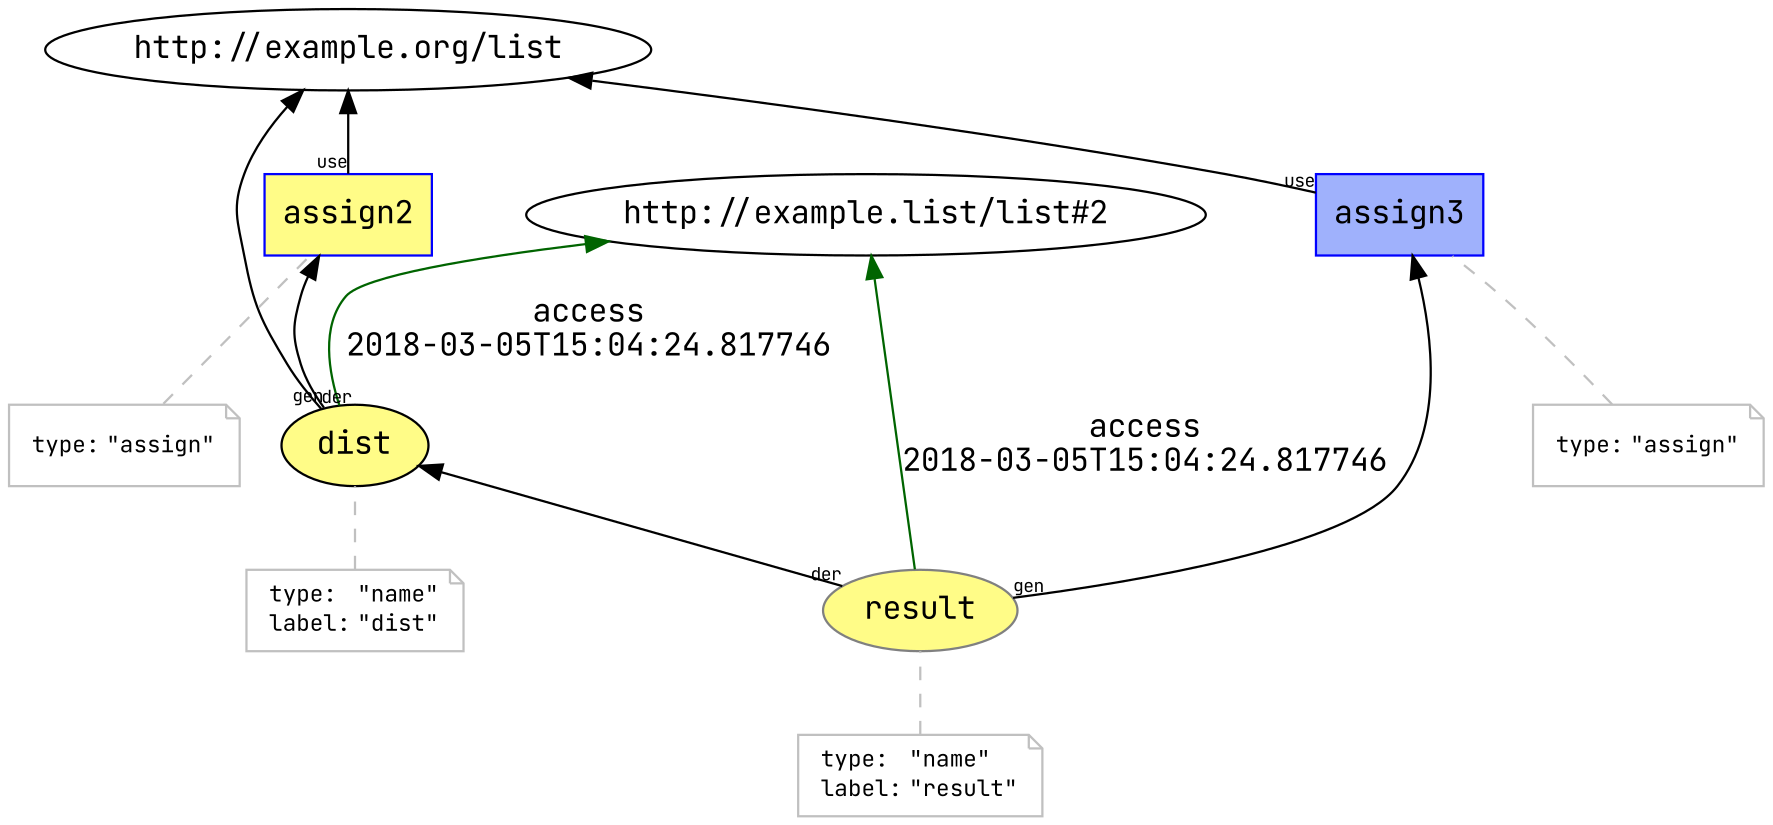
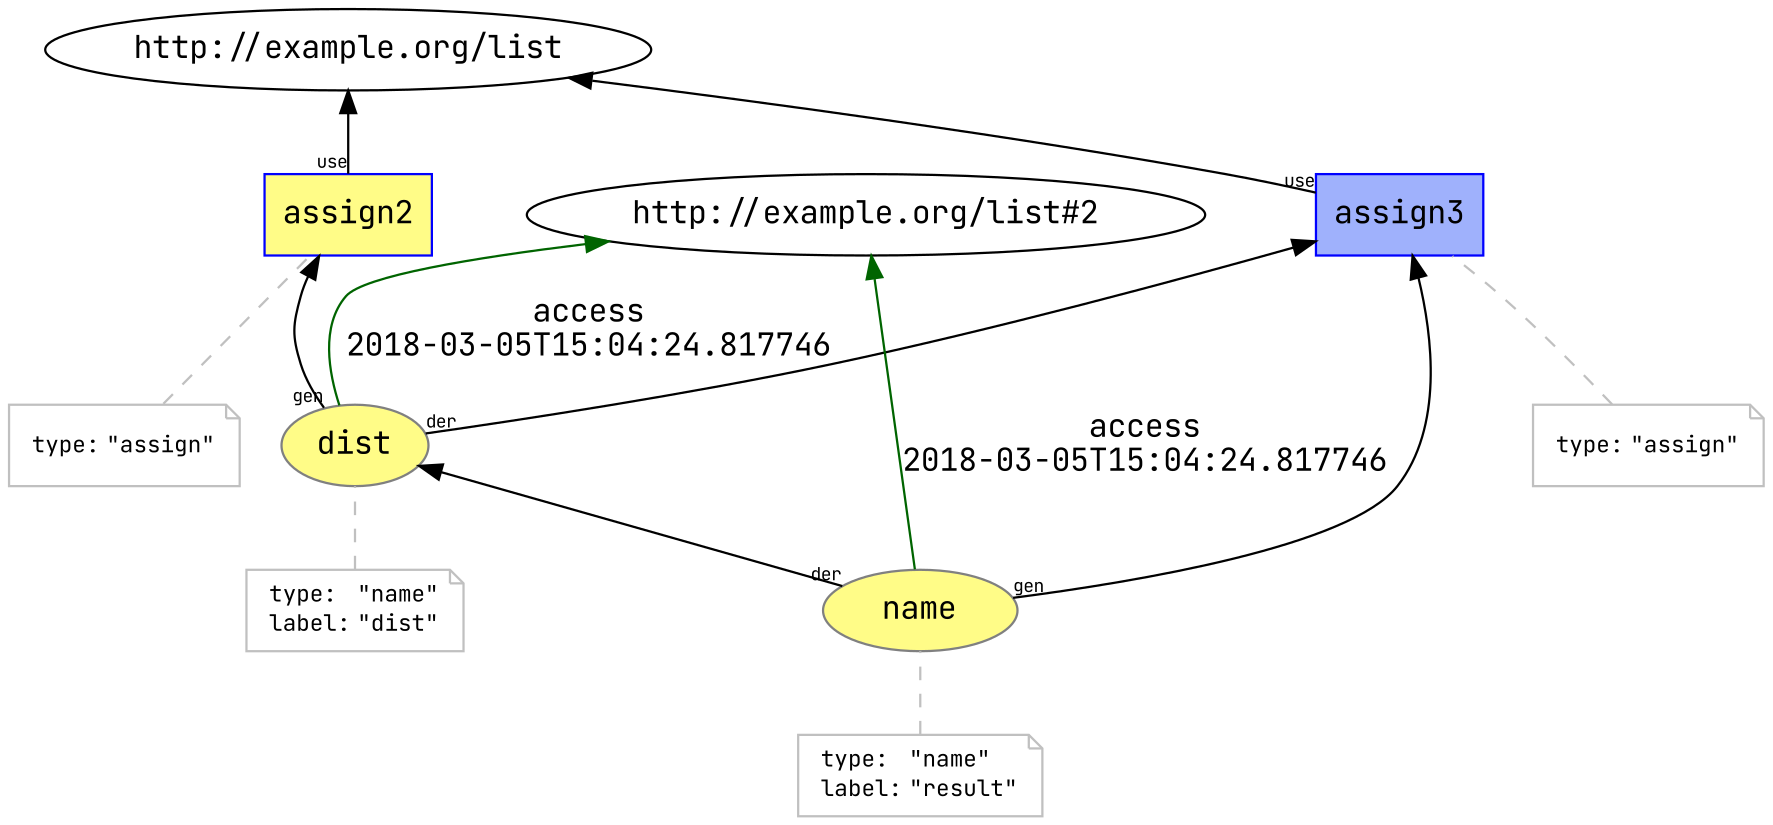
(866, 215) -> (866, 215)
(245, 261) -> (863, 357)
(355, 445) -> (355, 445)
(920, 610) -> (920, 610)
